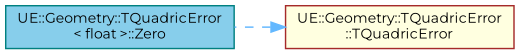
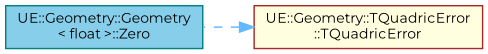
(120, 27) -> (104, 27)
